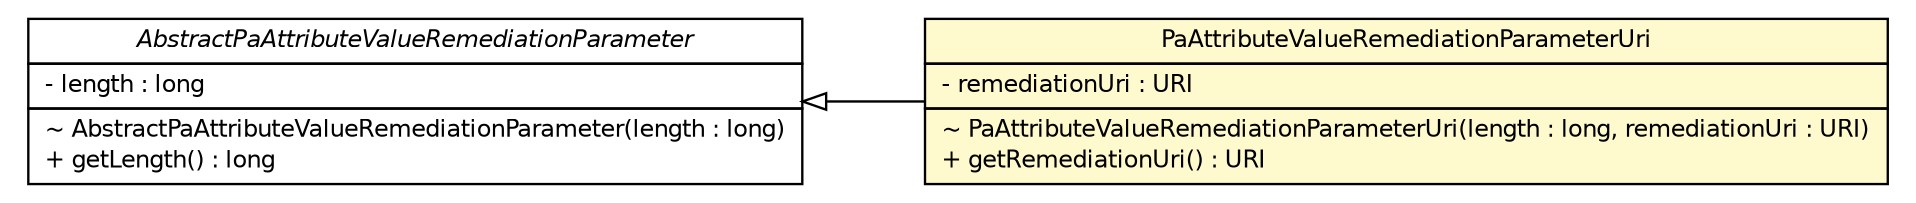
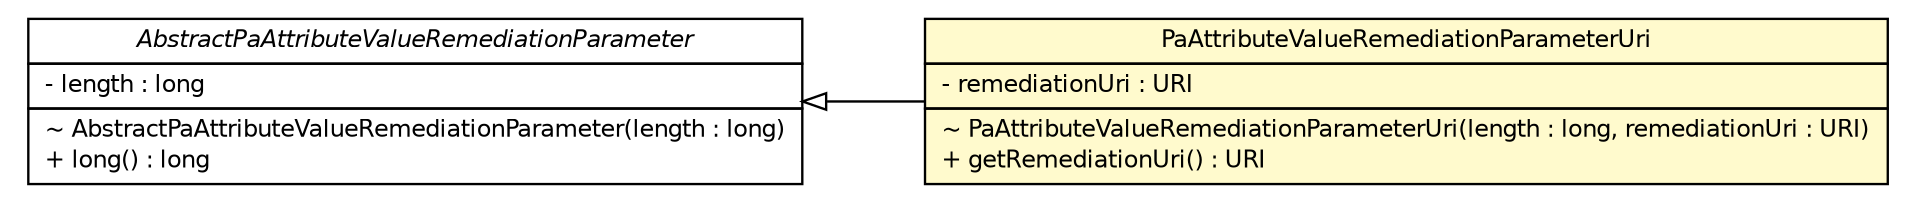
(160, 160) -> (127, 160)
